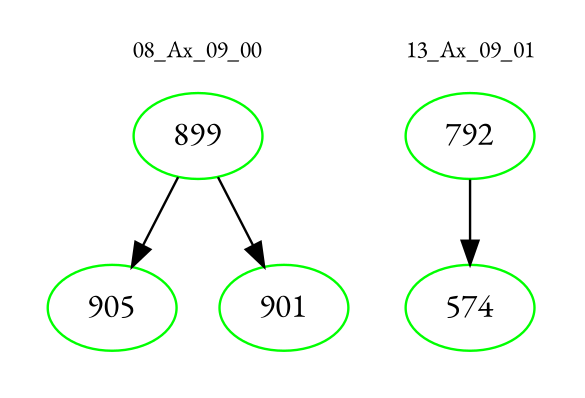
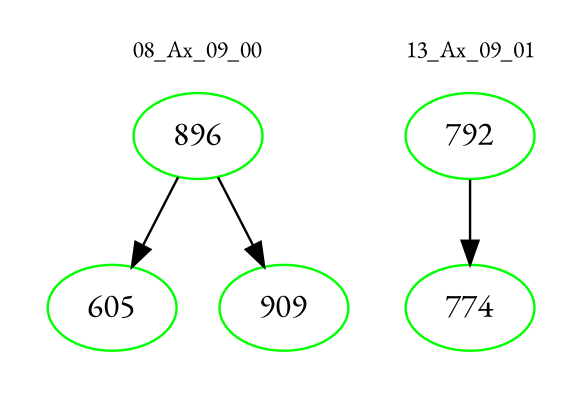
(198, 136) -> (198, 136)
(112, 308) -> (112, 308)
(284, 308) -> (284, 308)
(470, 308) -> (470, 308)
